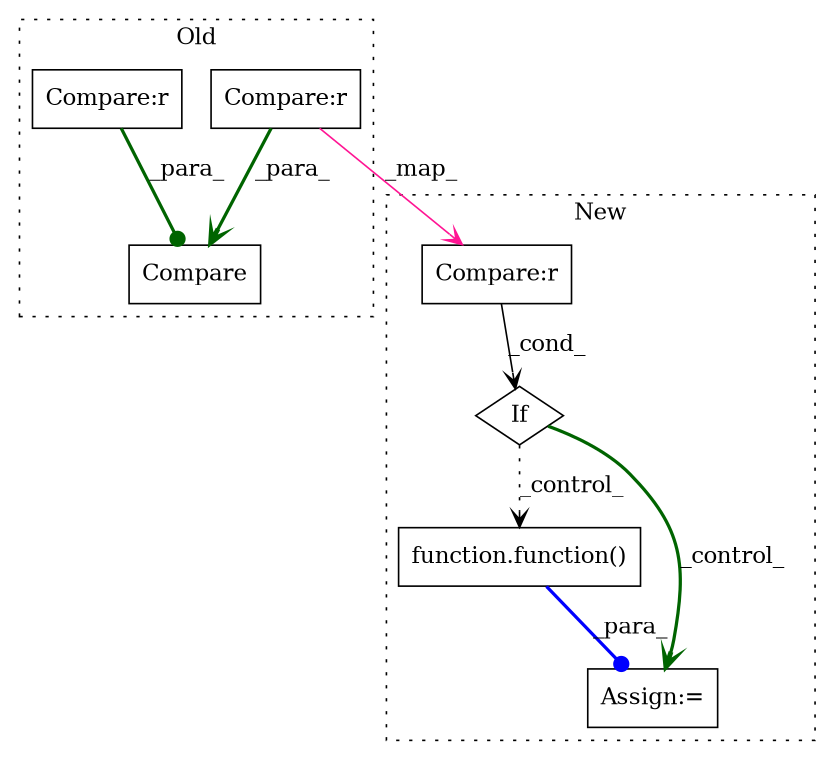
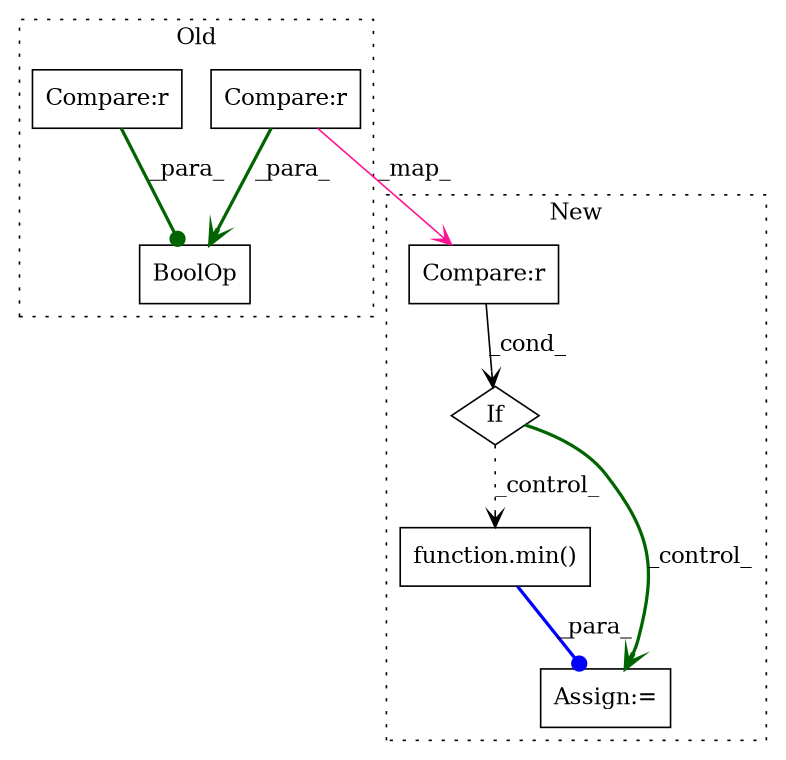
(195, 274) -> (195, 274)
(520, 557) -> (495, 557)
